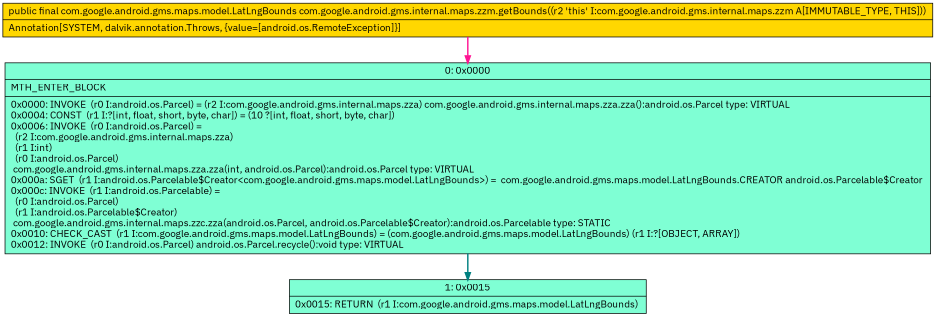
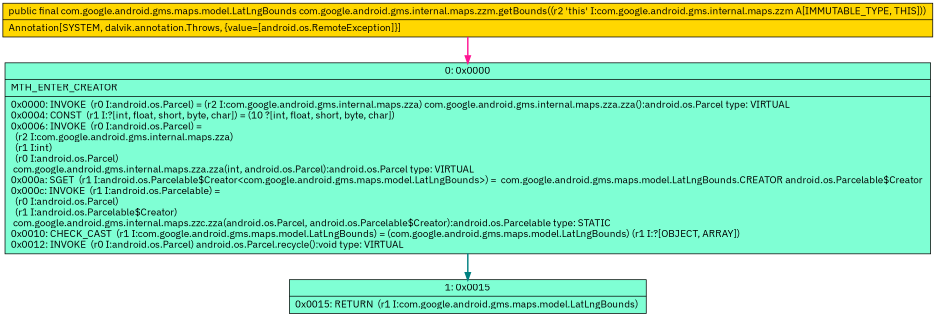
(59, 88) -> (64, 88)
